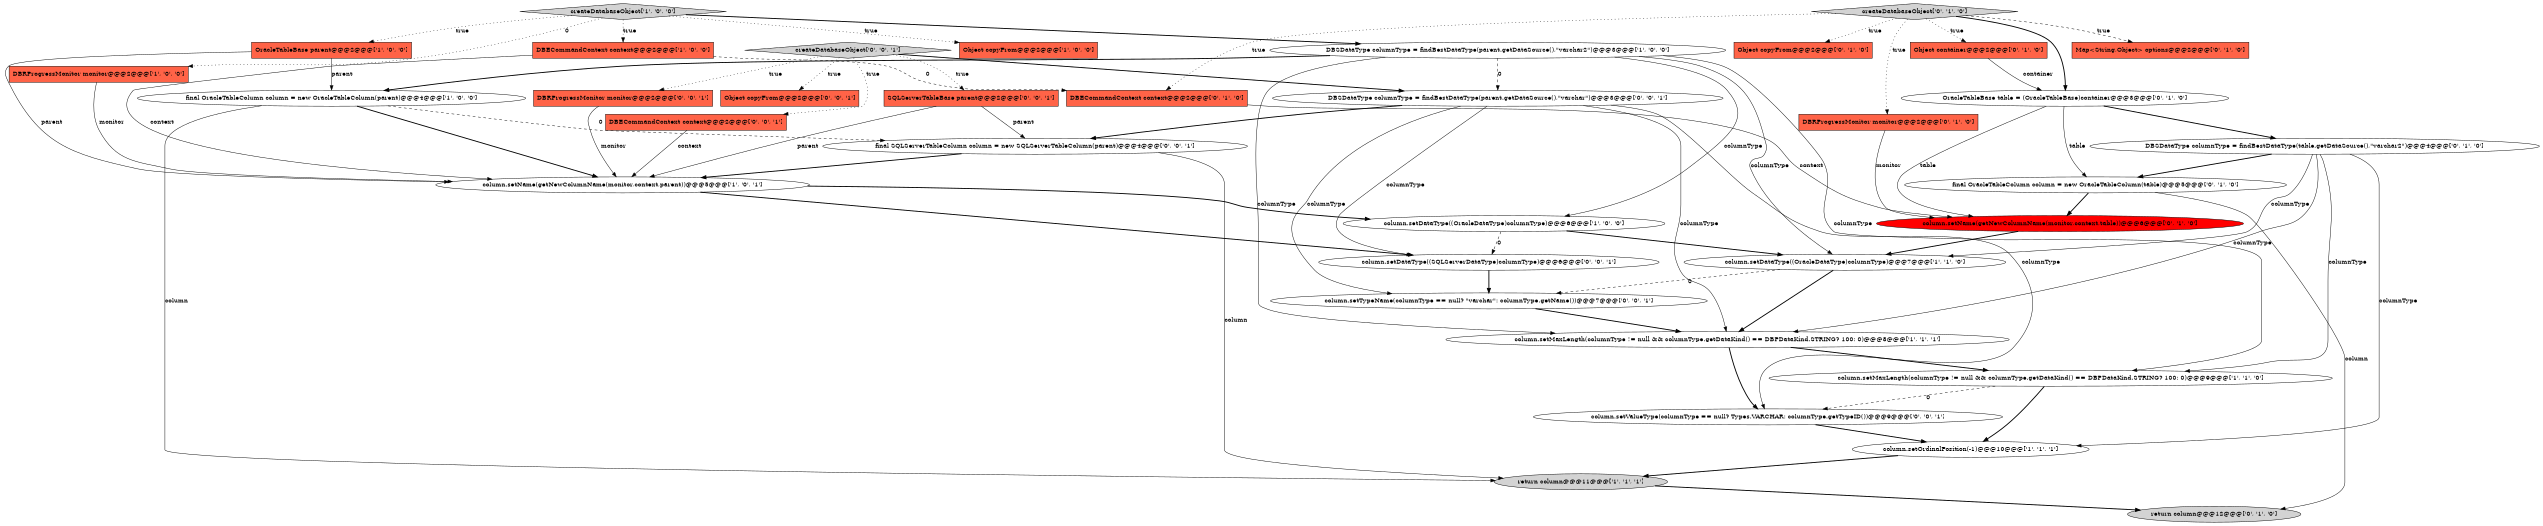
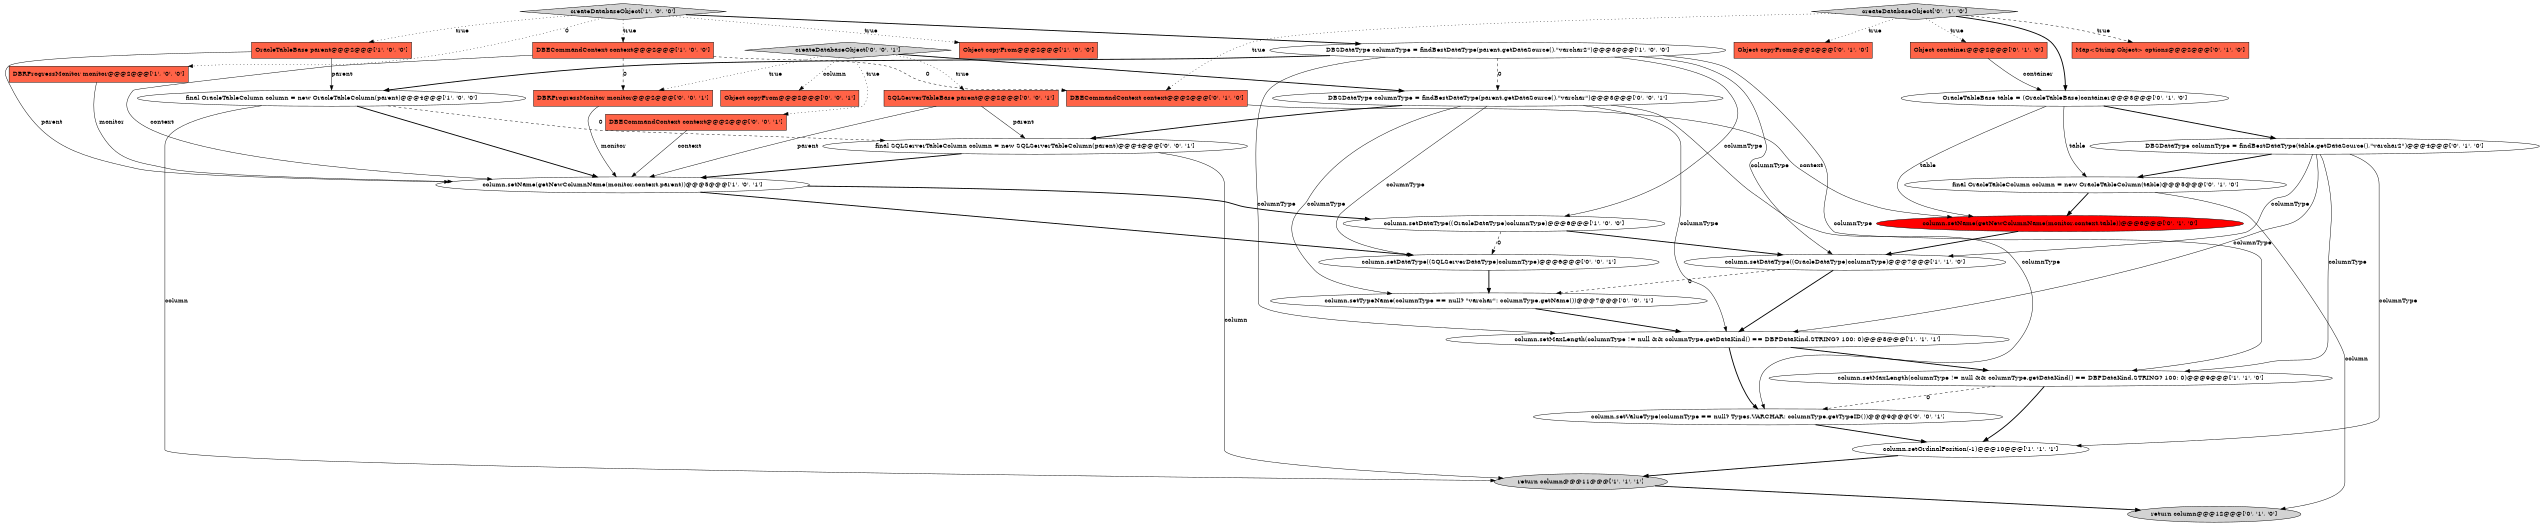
none -> (623, 72)
(834, 74) -> (834, 74)
(1888, 122) -> none
